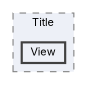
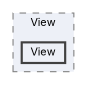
(43, 23) -> (43, 23)
